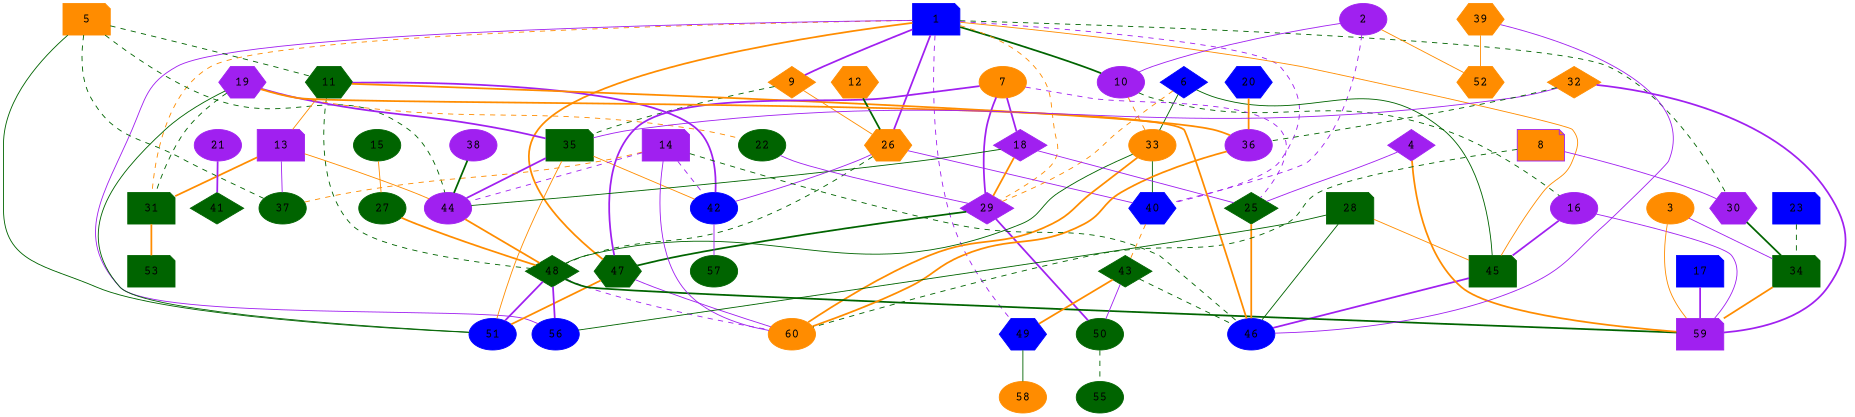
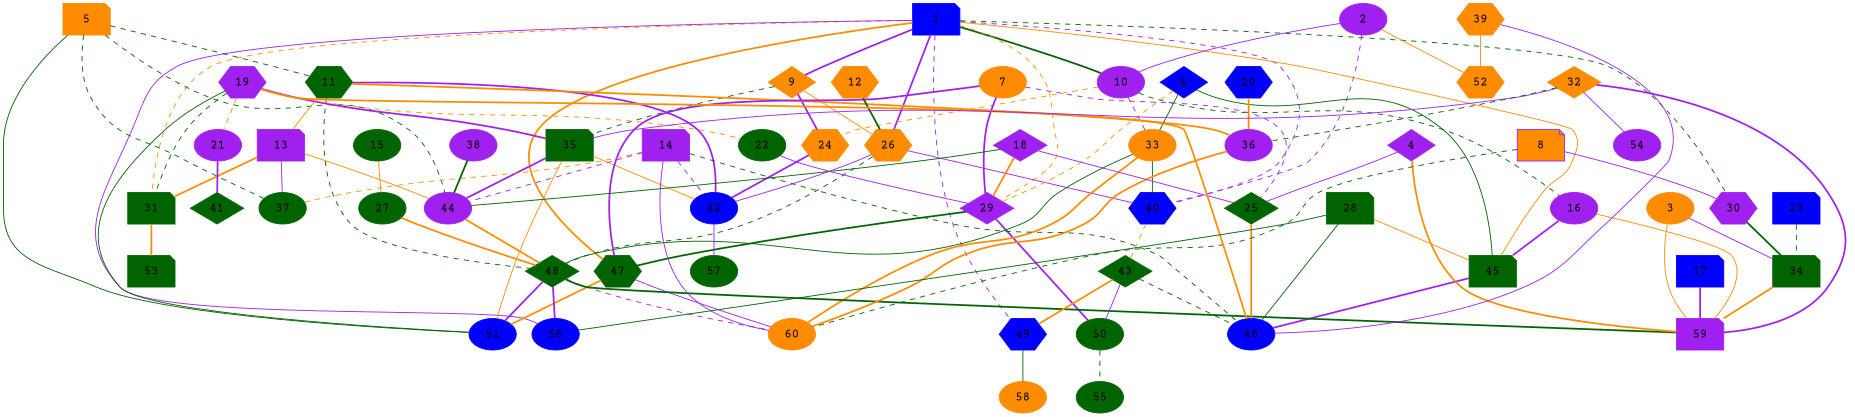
(1135, 111) -> (1135, 111)
none -> (230, 114)
(1013, 118) -> none
none -> (825, 145)
none -> (1637, 145)
(1699, 241) -> (1699, 241)
